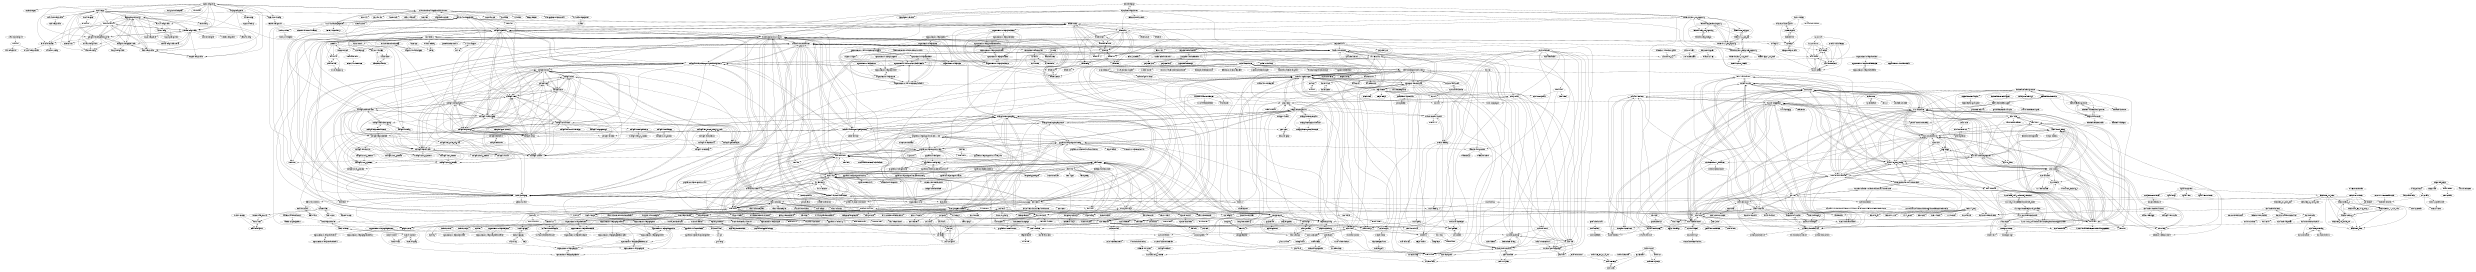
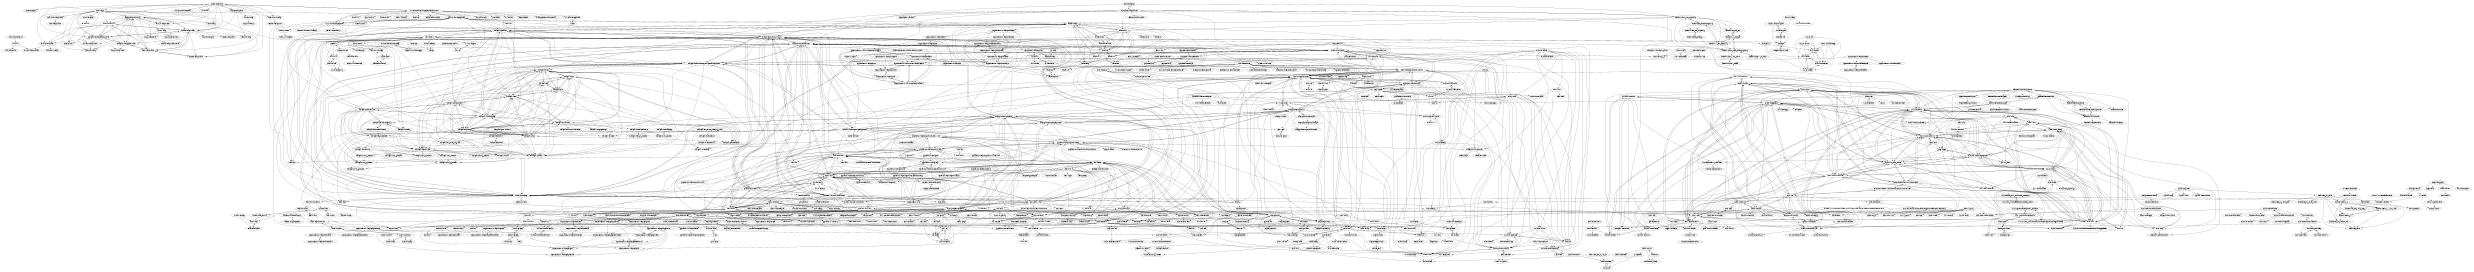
(2094, 116) -> (2092, 116)
